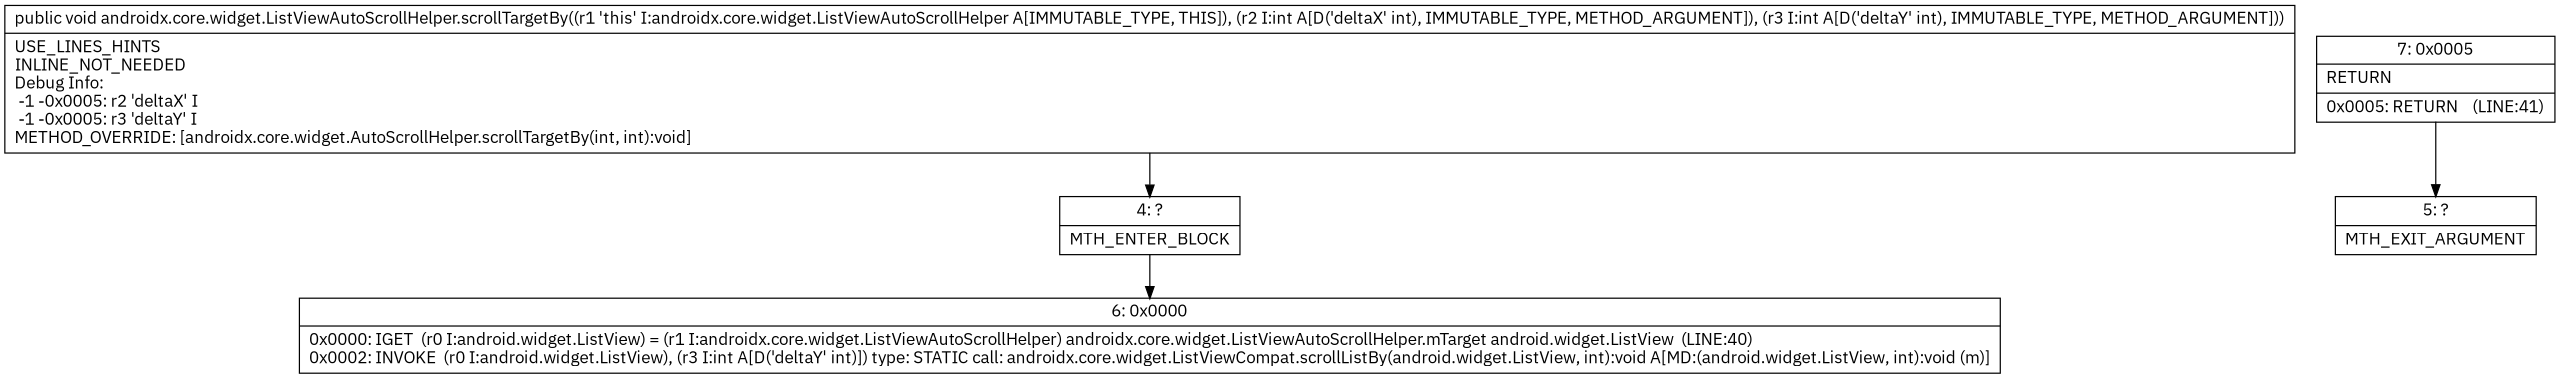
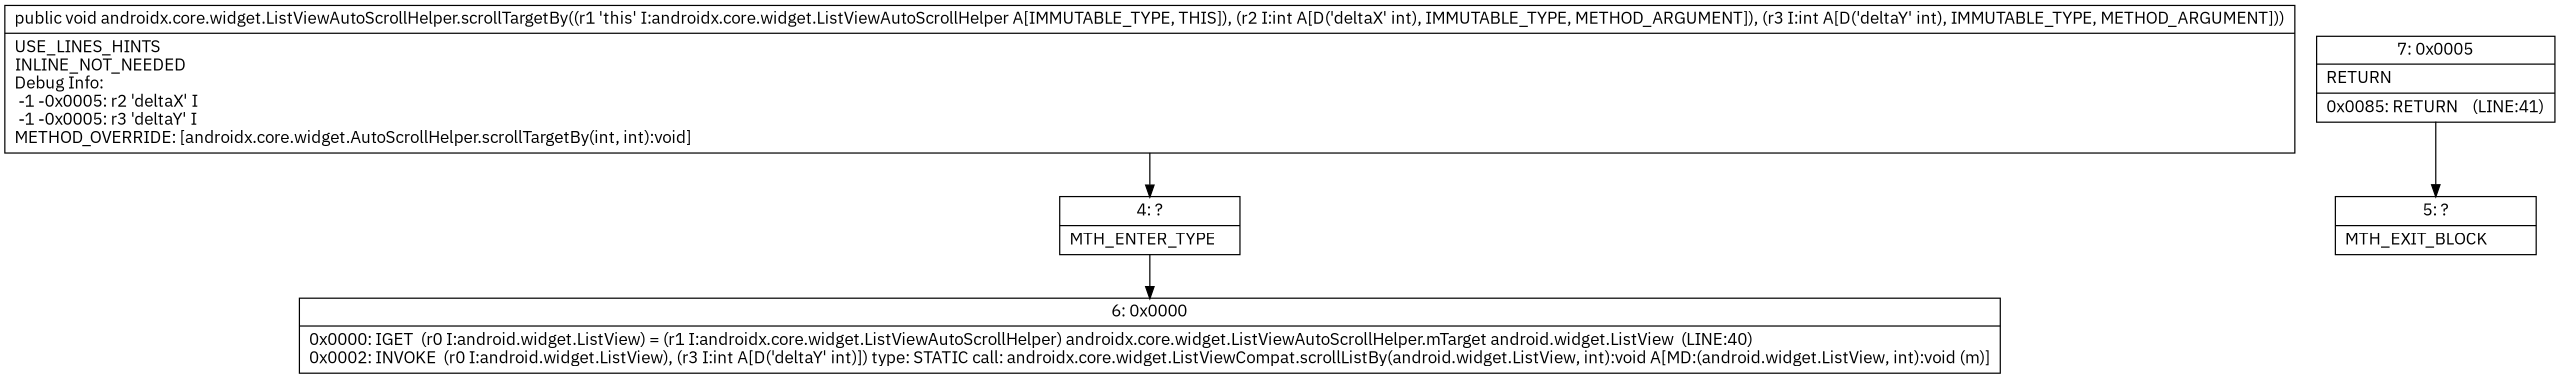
(2436, 107) -> (2436, 107)
(1150, 240) -> (1143, 240)
(2436, 240) -> (2416, 240)
